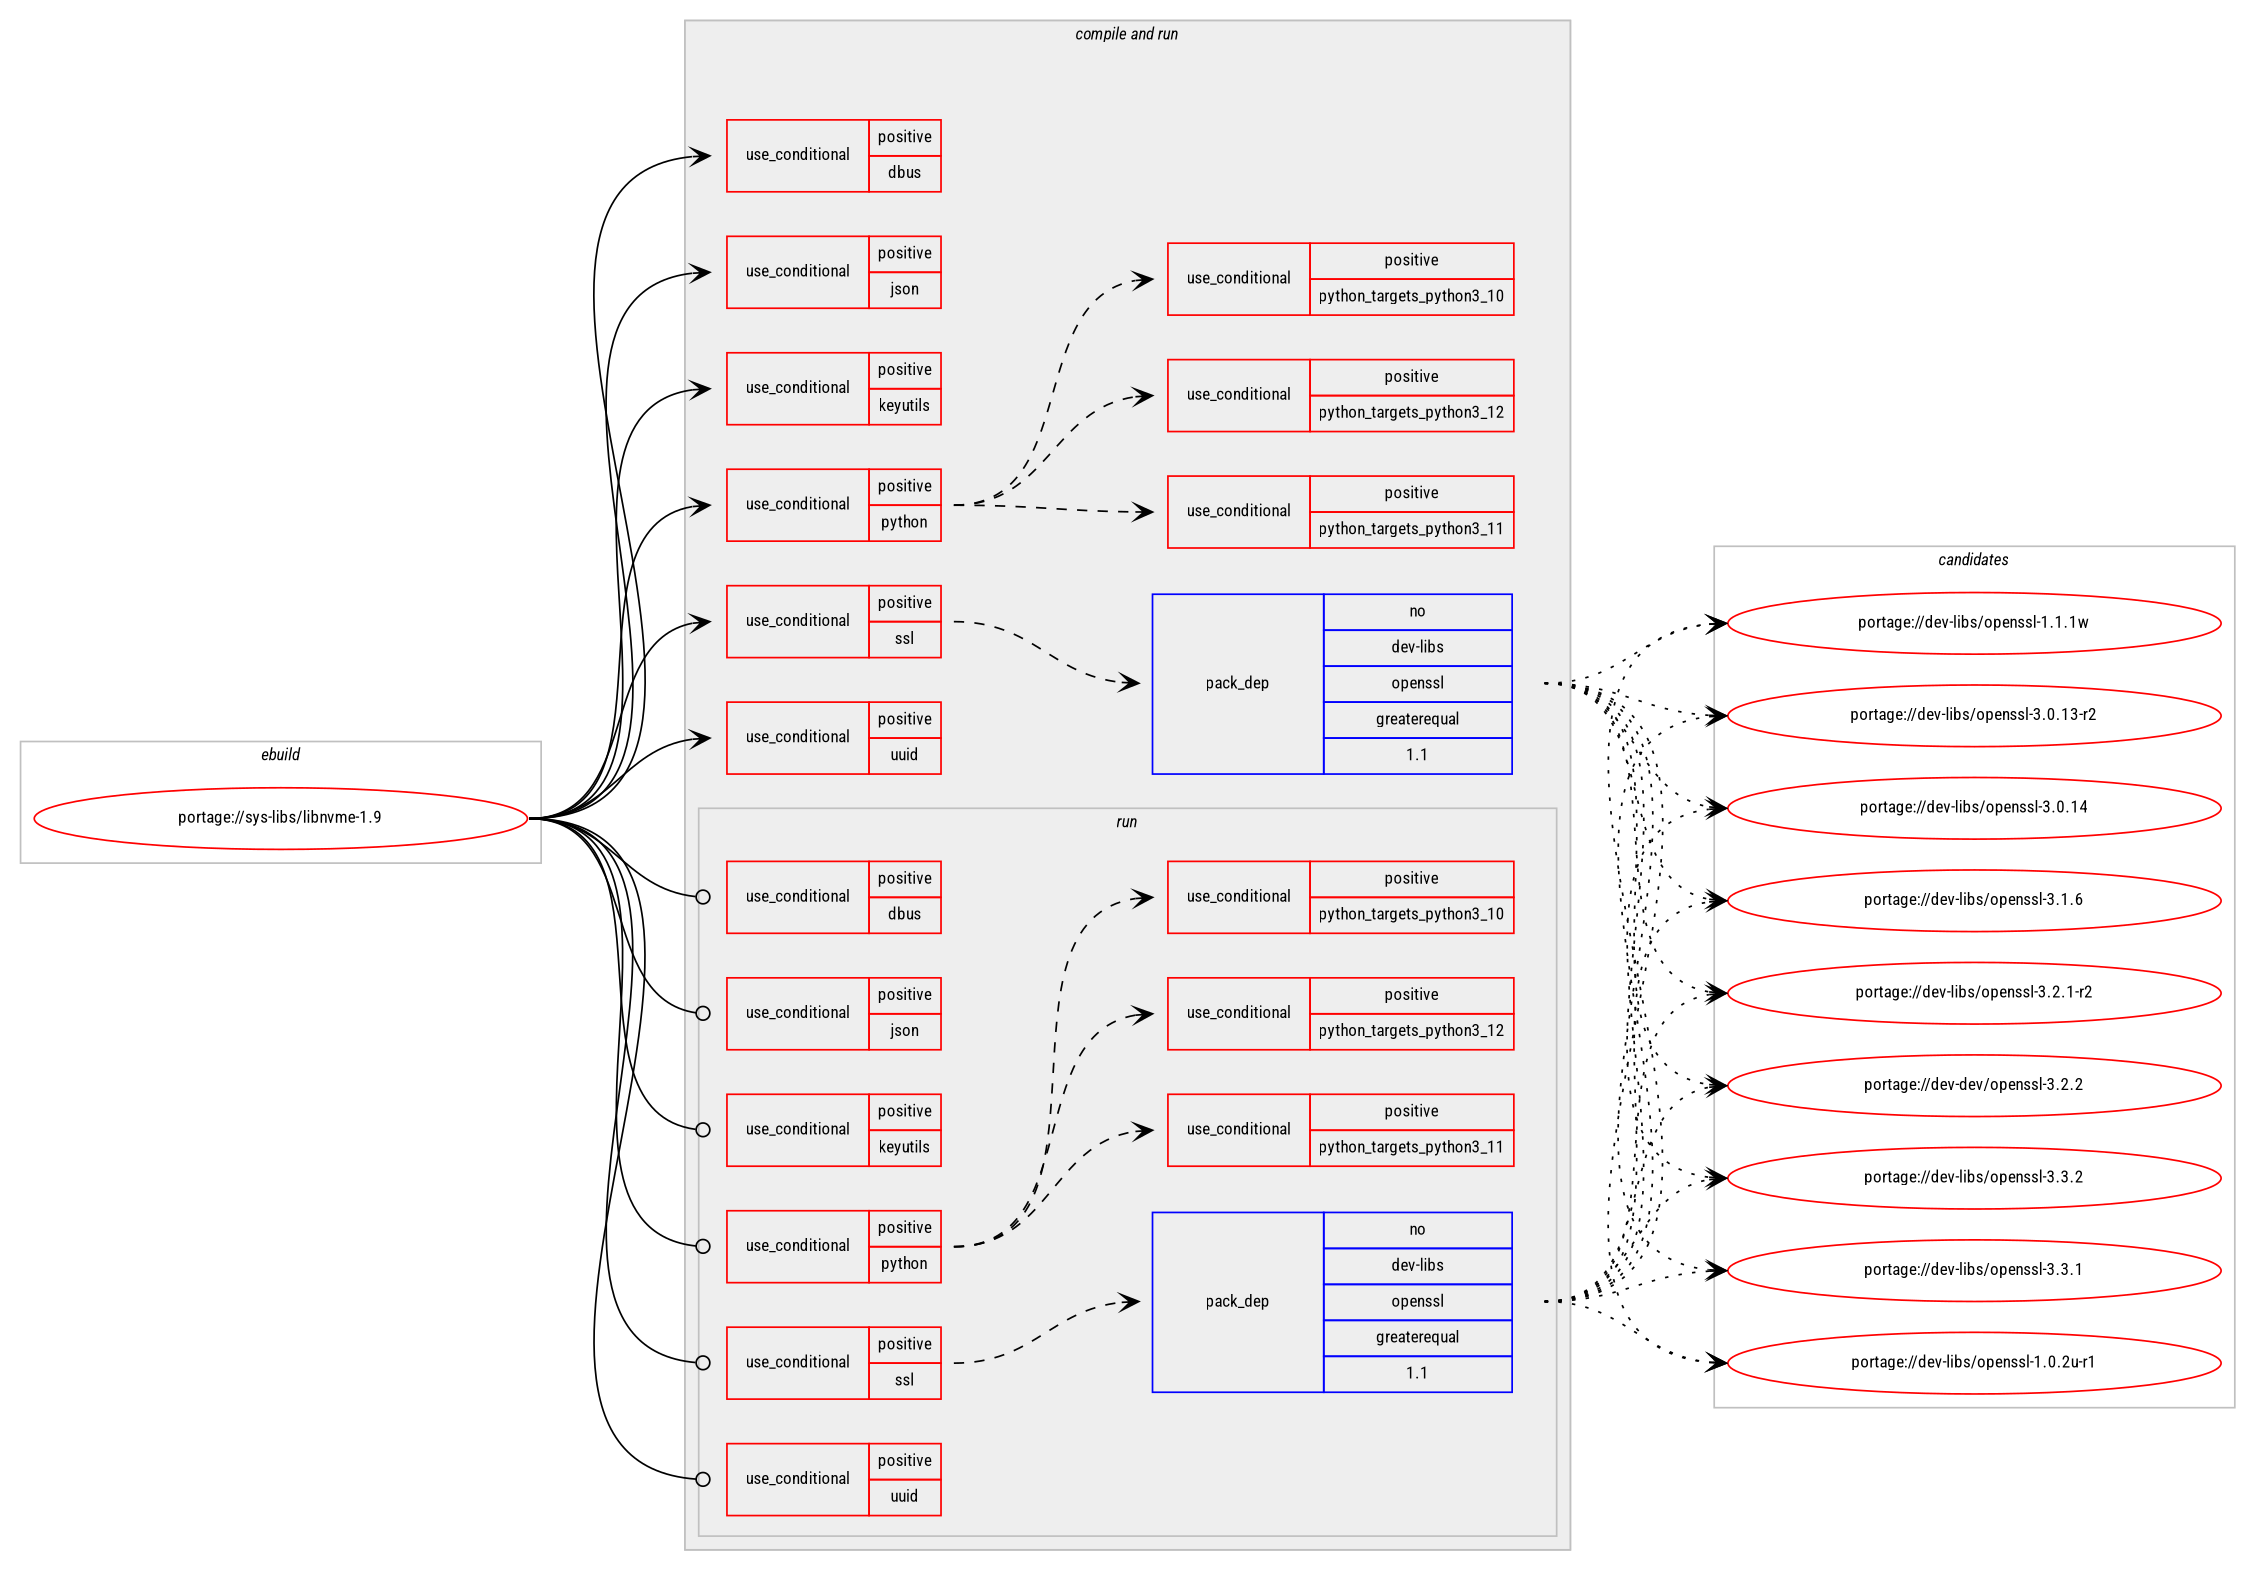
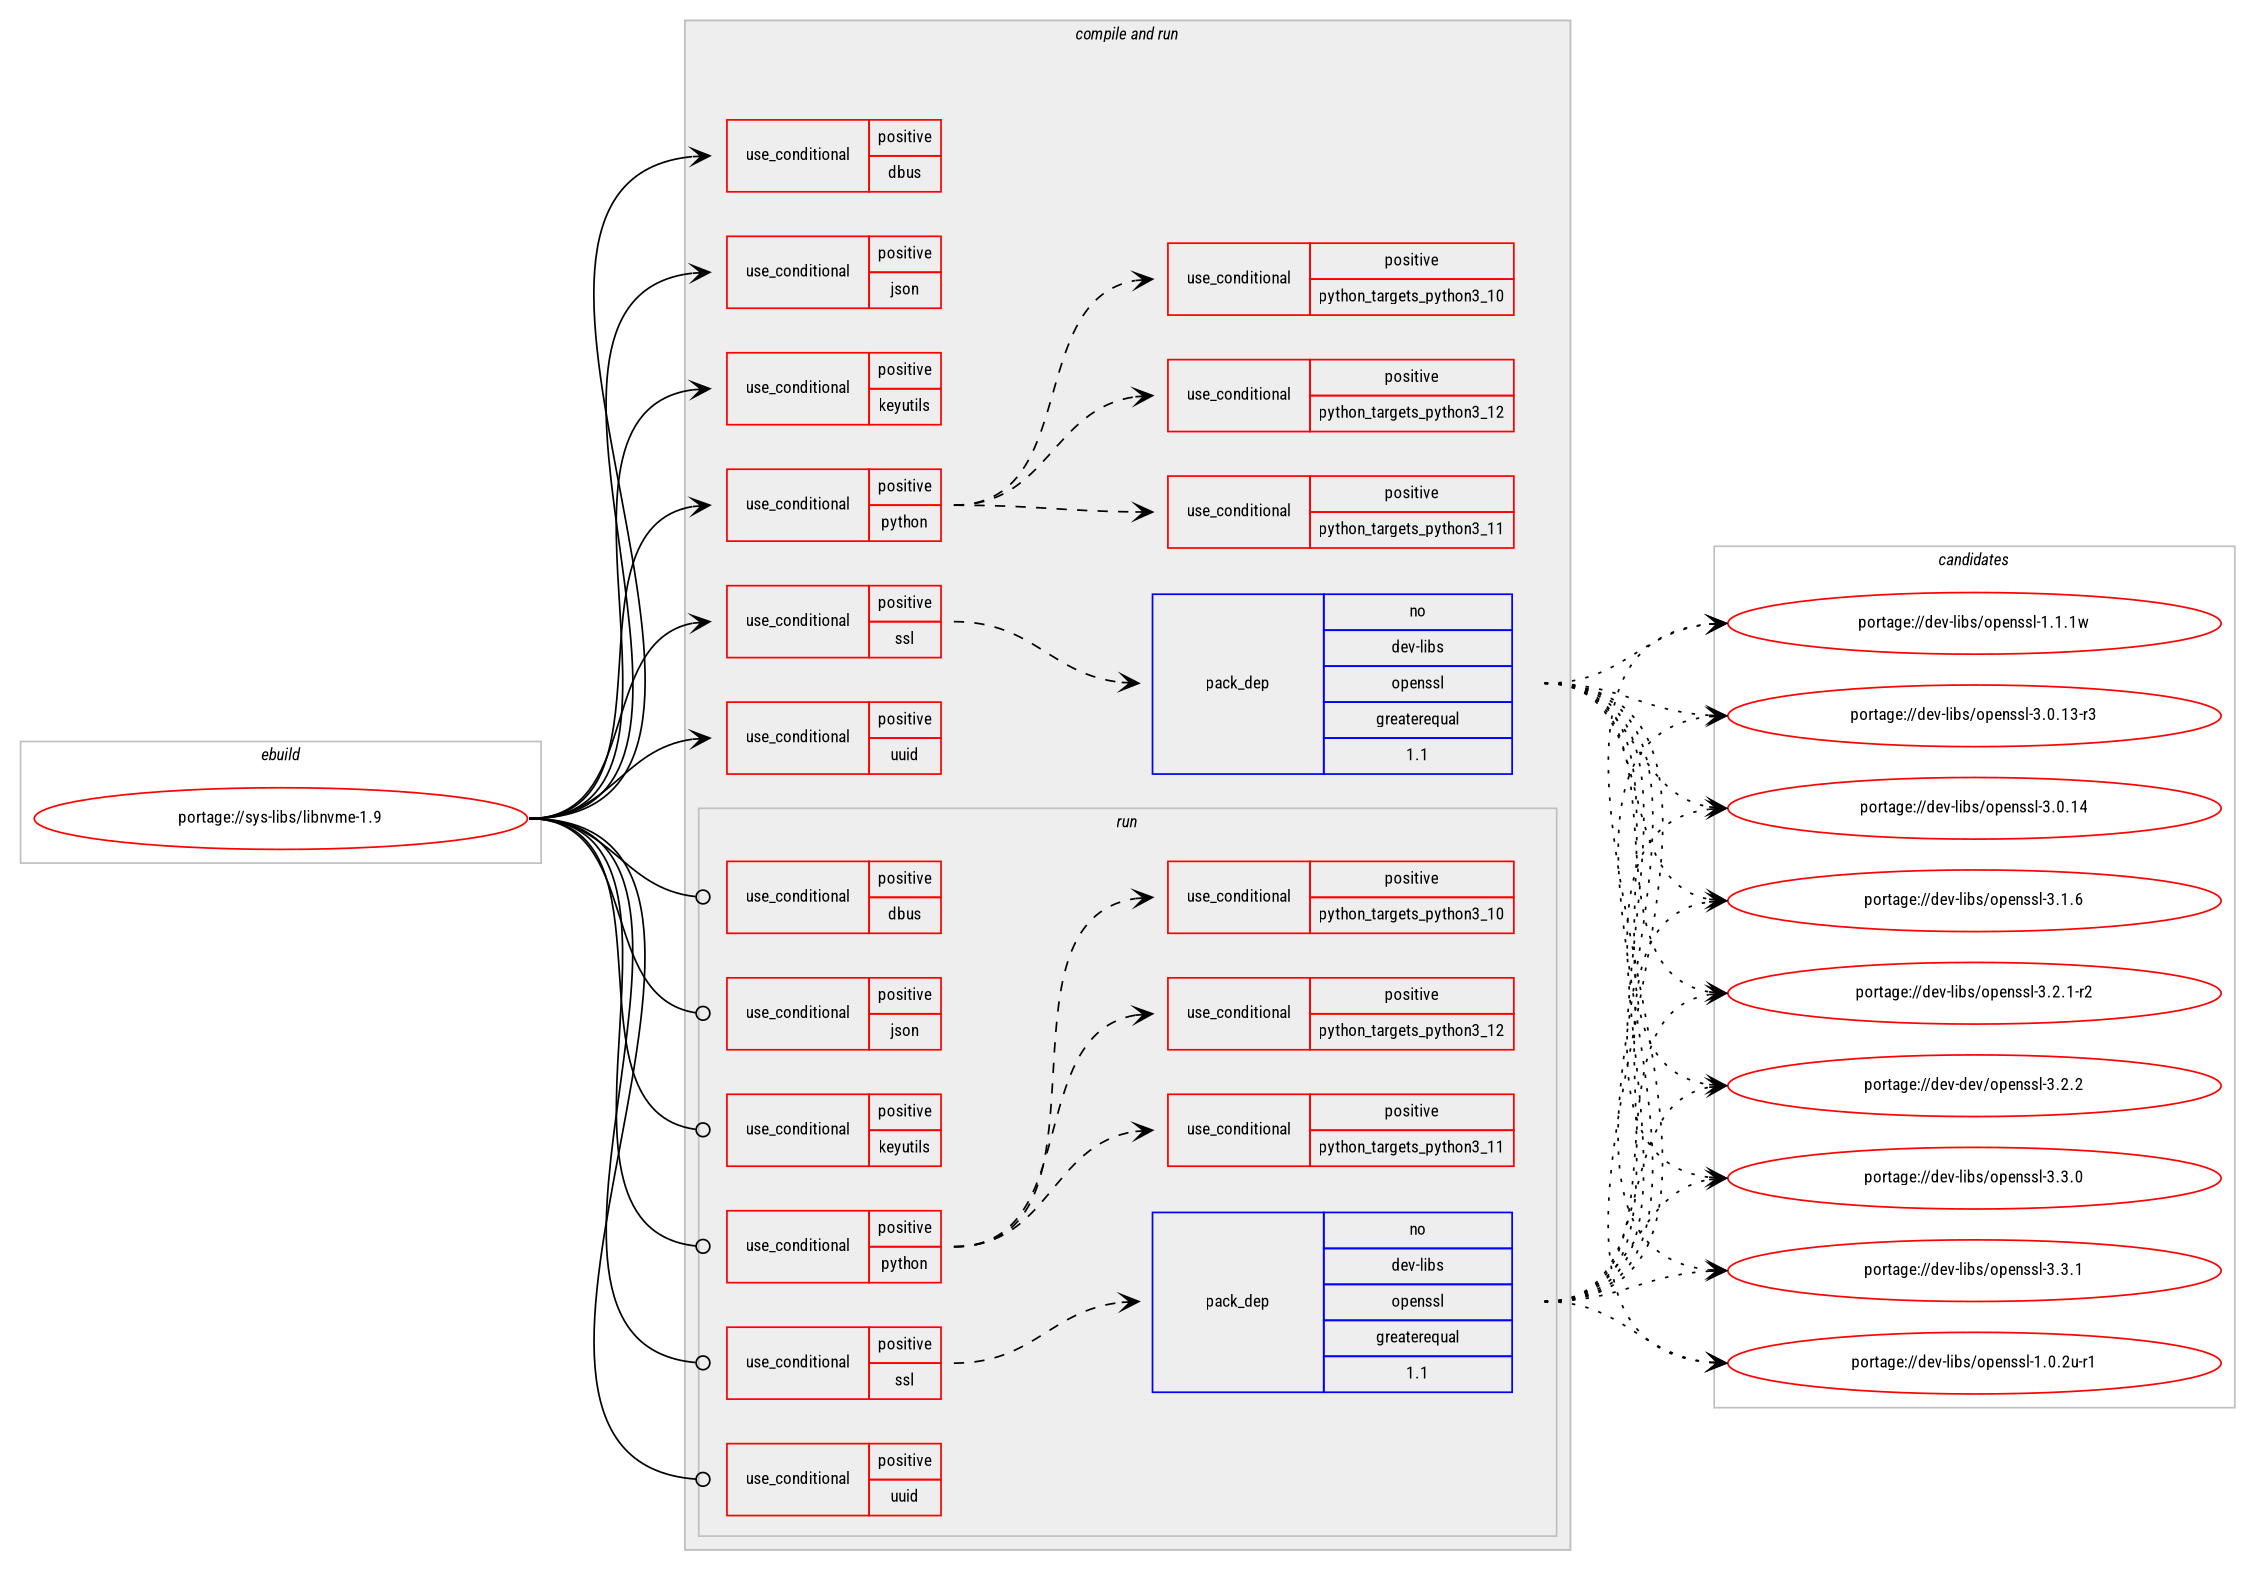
(1975, 716) -> (1975, 716)
(1975, 1178) -> (1975, 1178)
